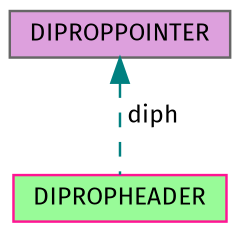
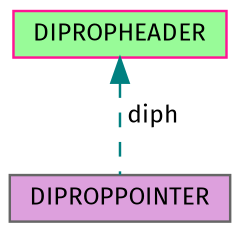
(120, 129) -> (120, 129)
